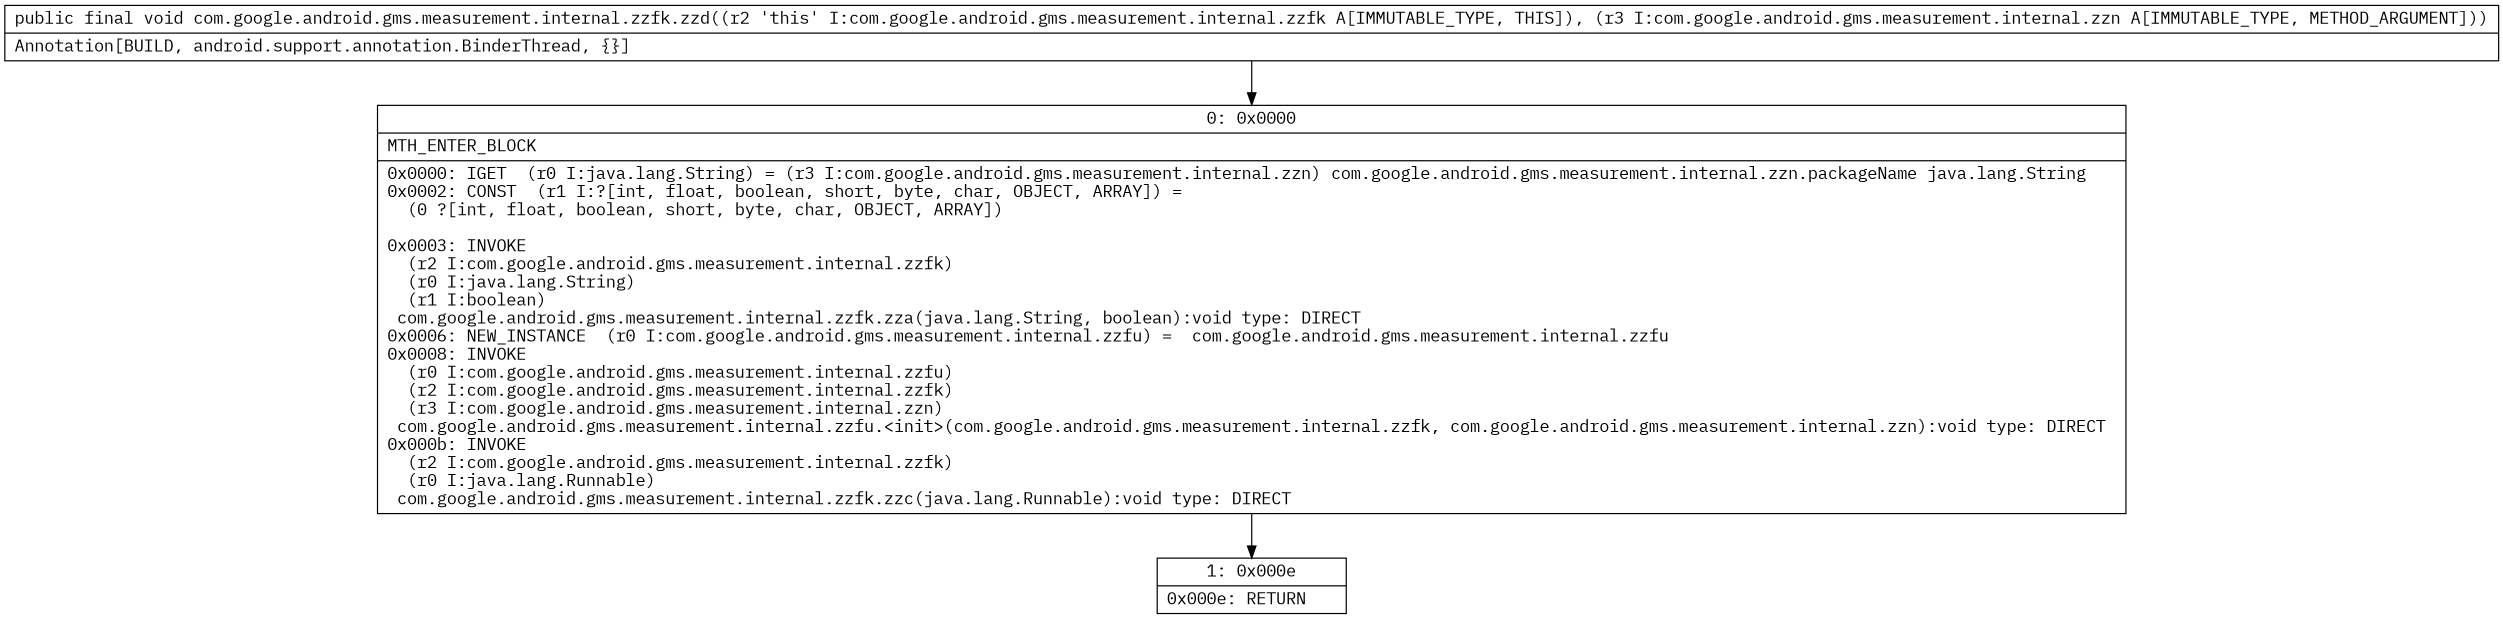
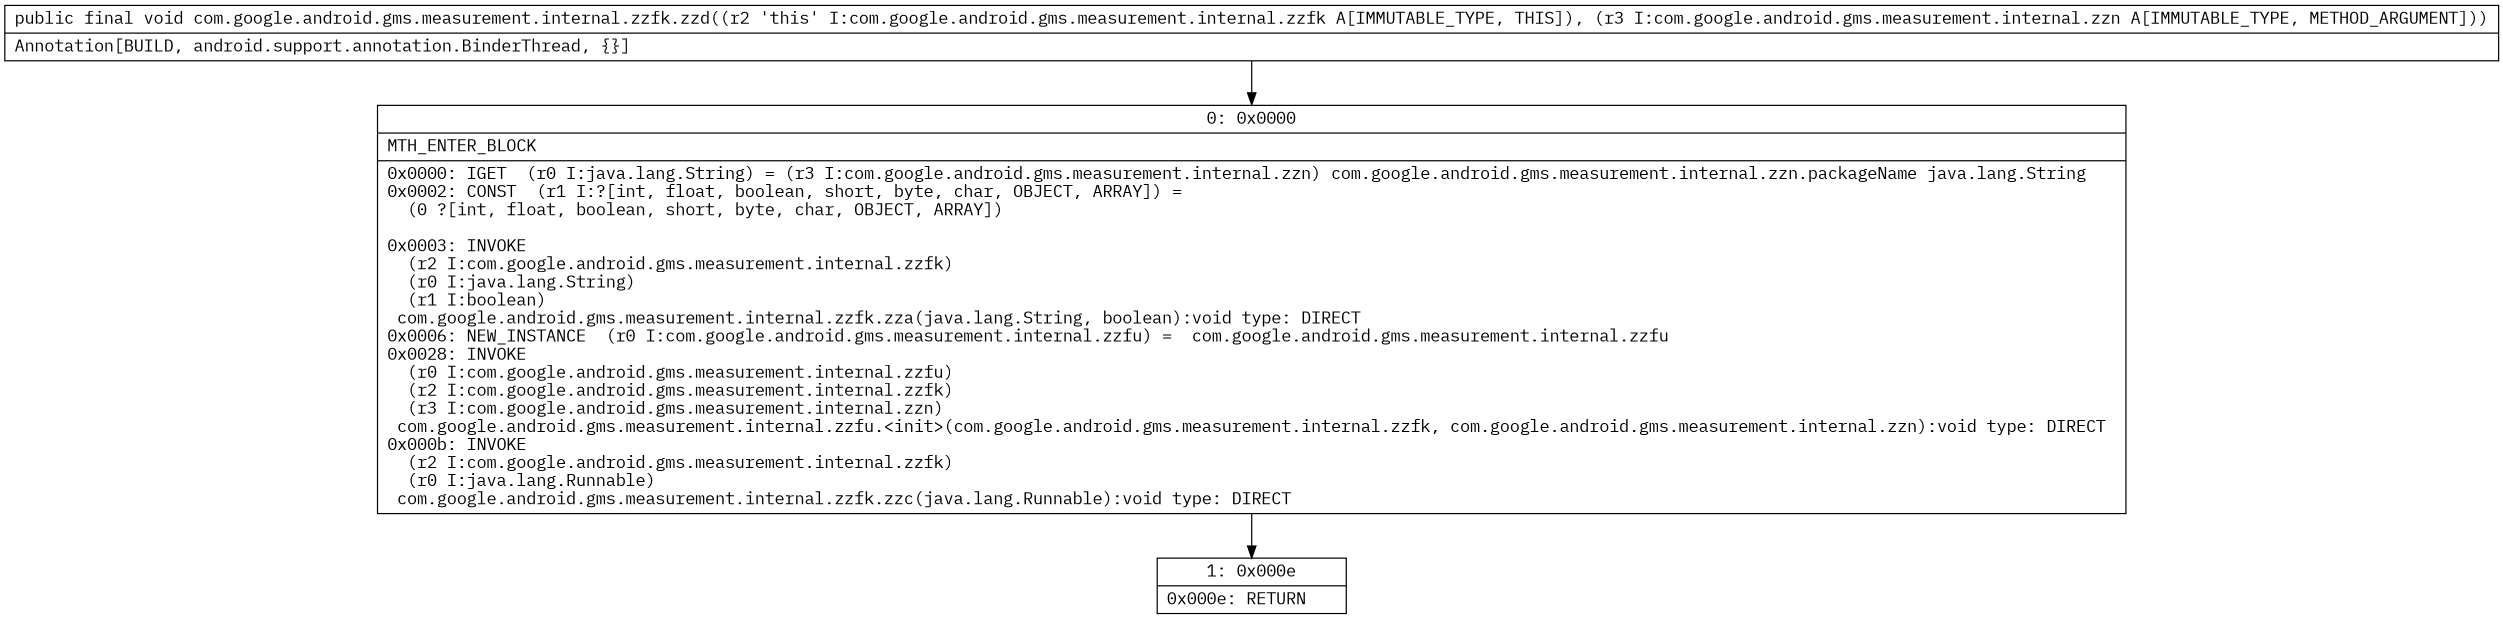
(467, 355) -> (467, 355)
